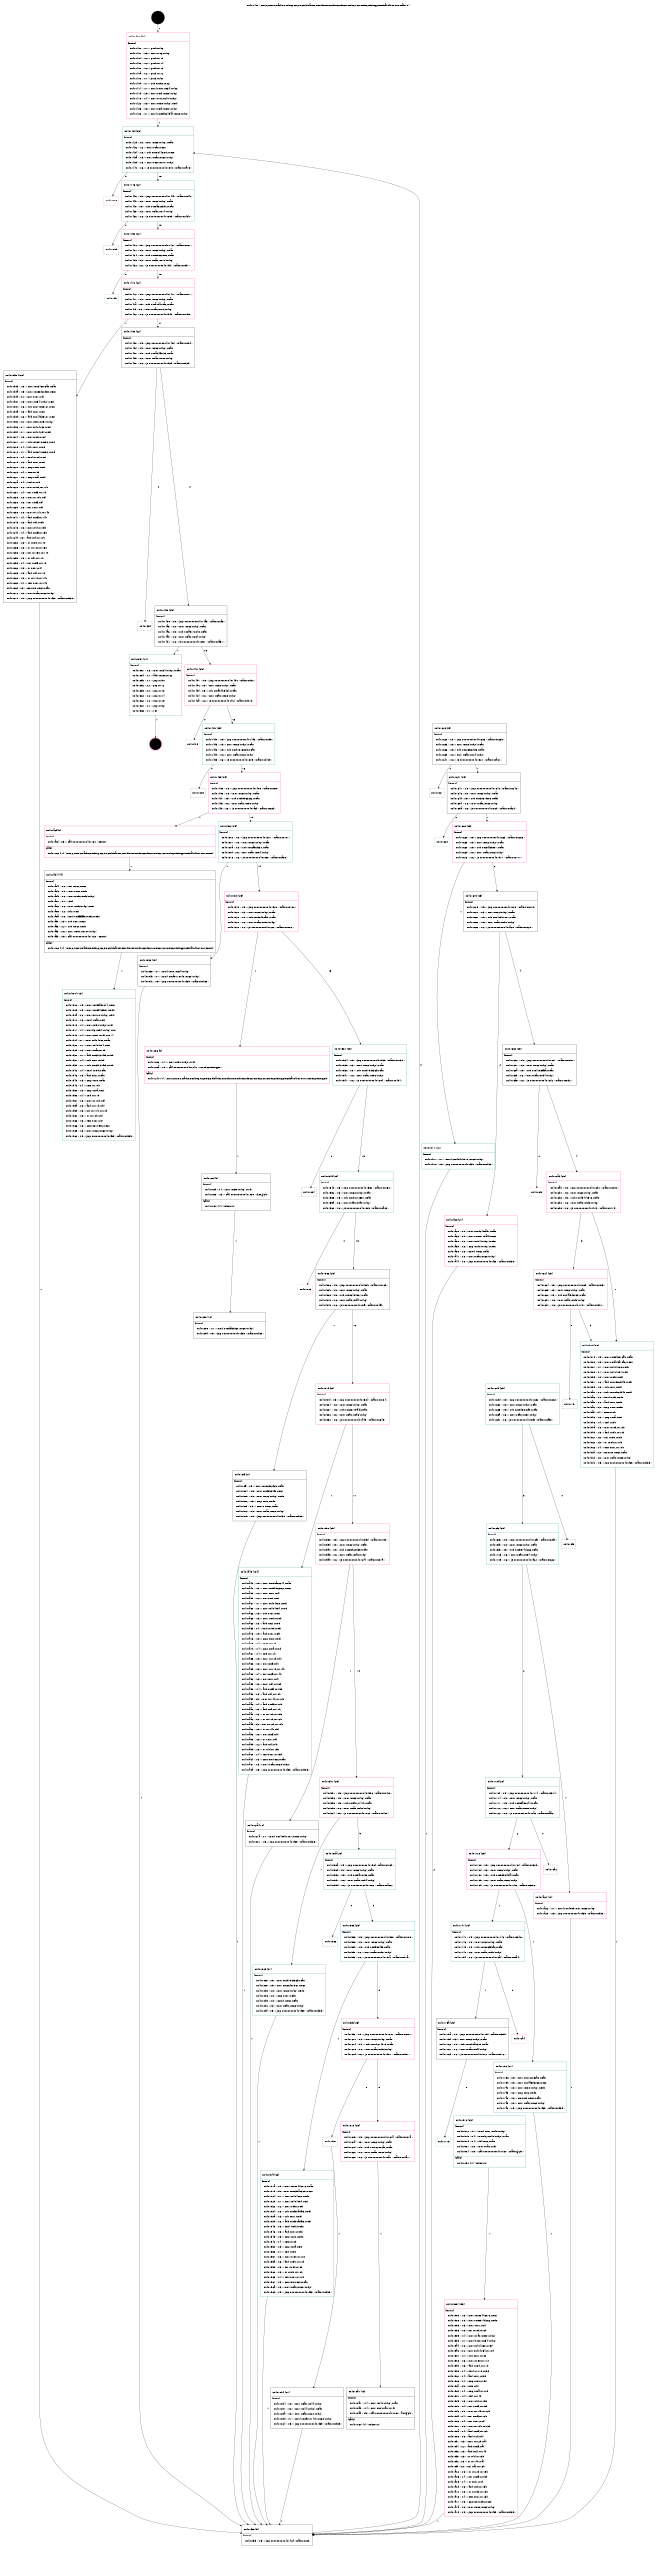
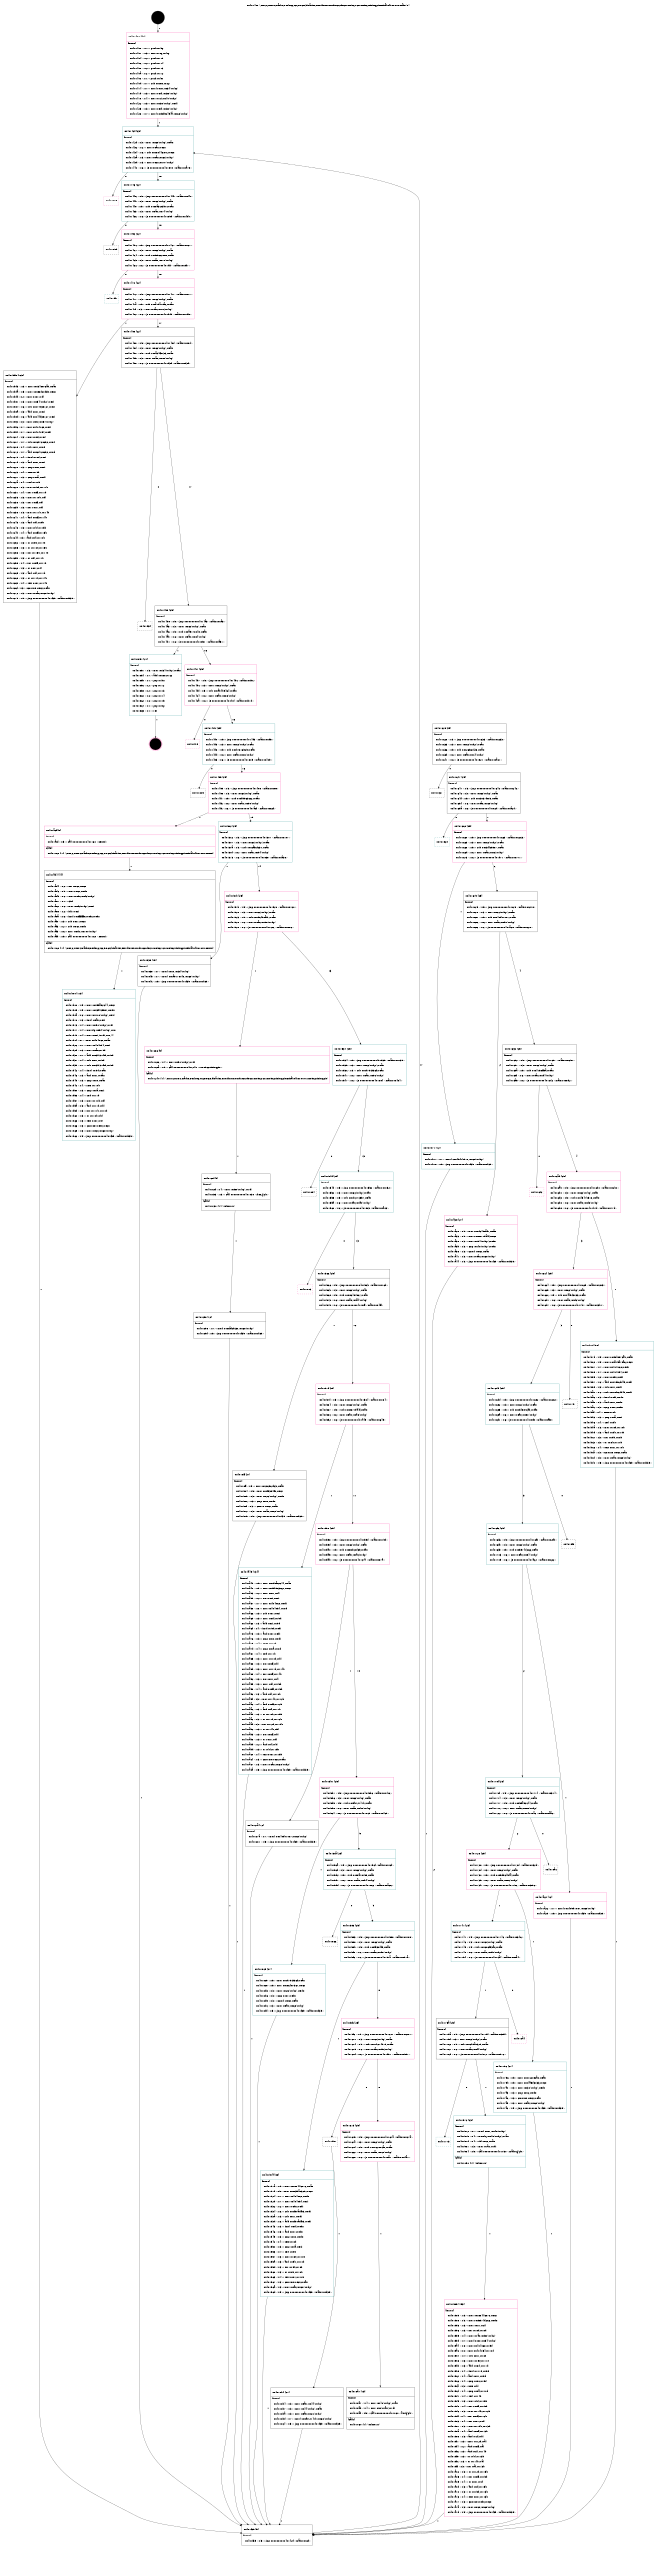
(476, 768) -> none
(585, 1325) -> (547, 1346)
none -> (229, 1934)
none -> (480, 2087)
(348, 2097) -> (348, 2097)
